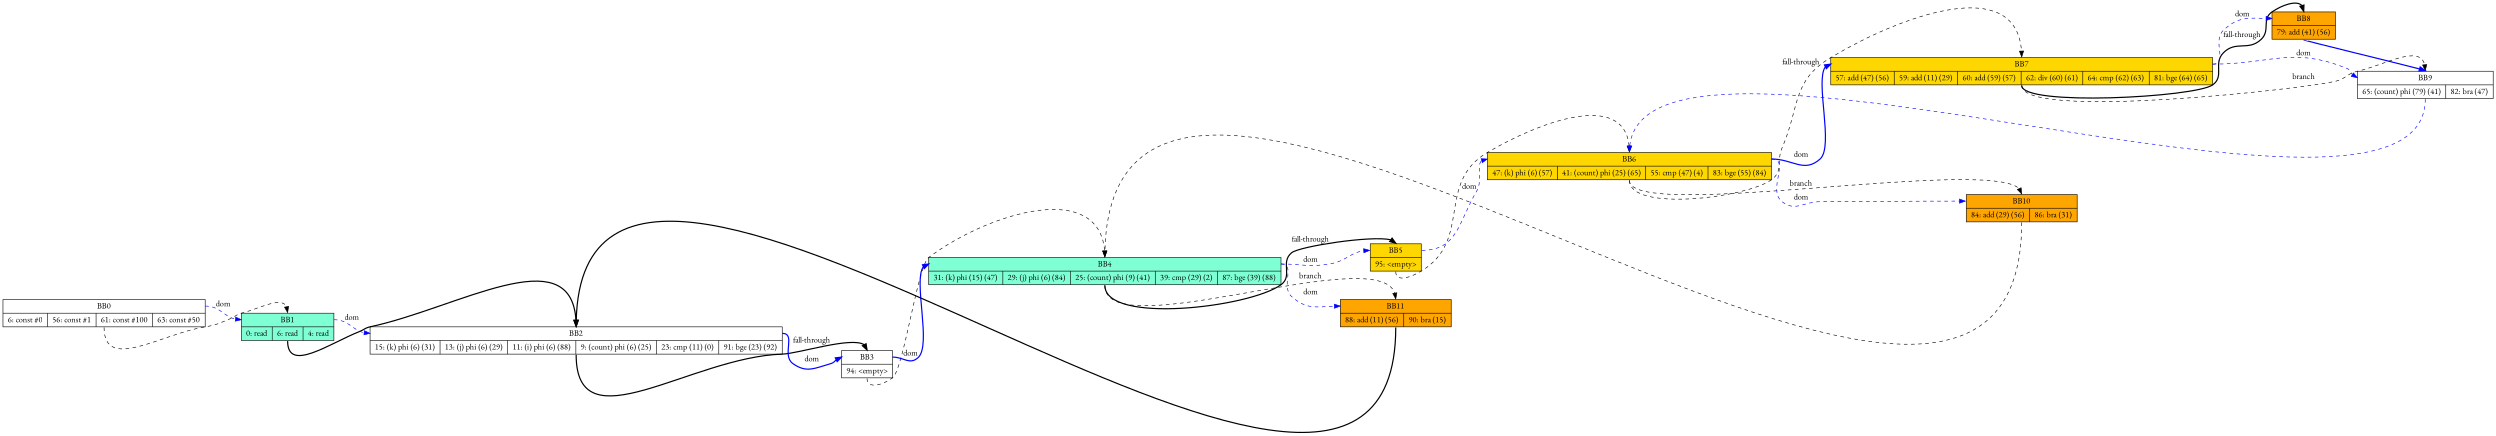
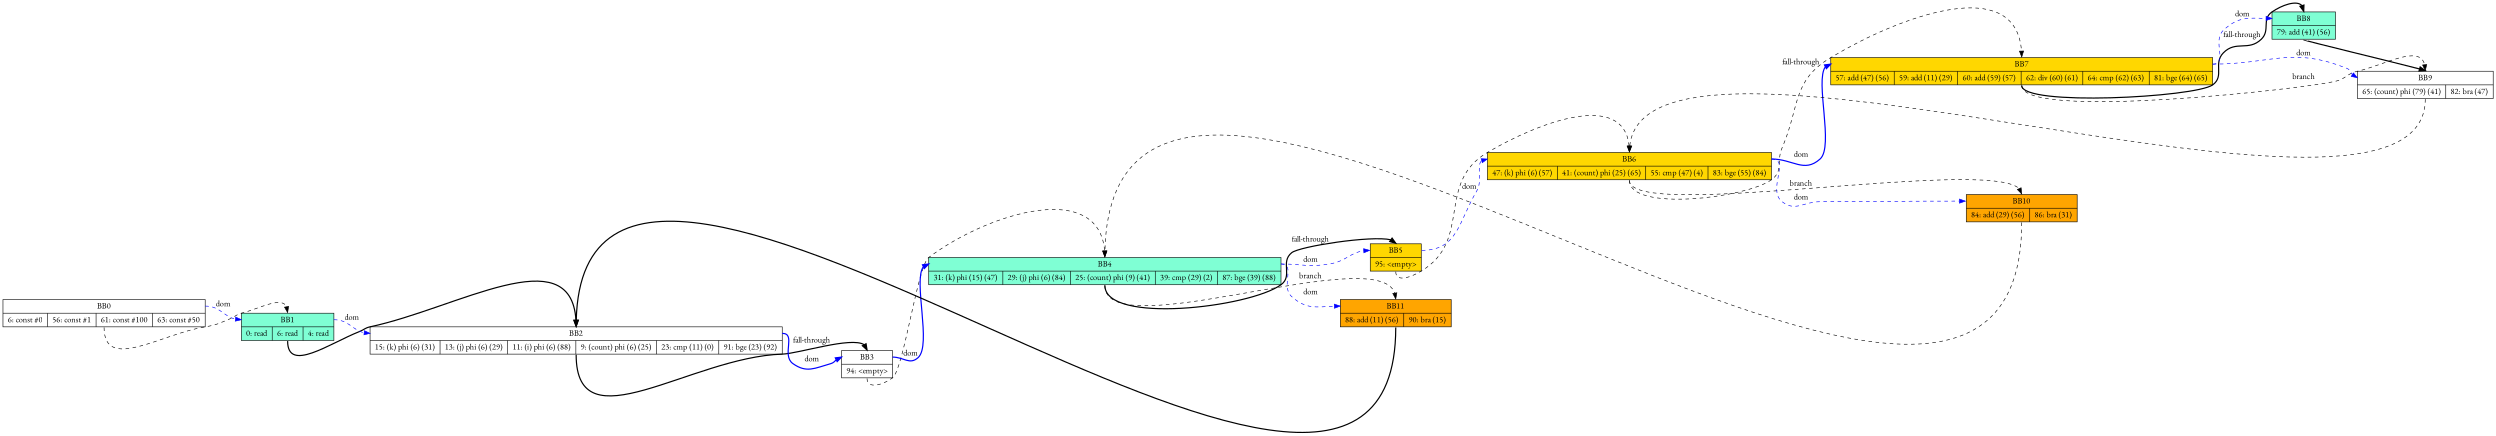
(2304, 26) -> (2304, 26)
(2362, 55) -> (2362, 55)
(2030, 126) -> (2030, 126)
